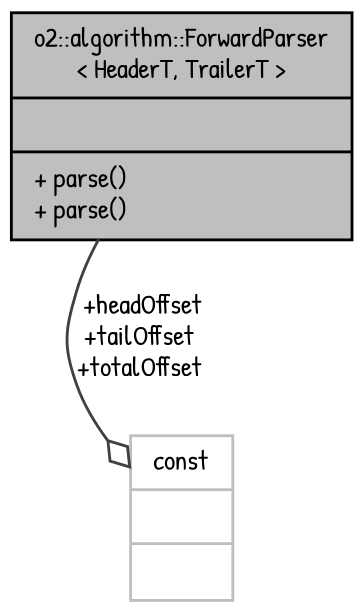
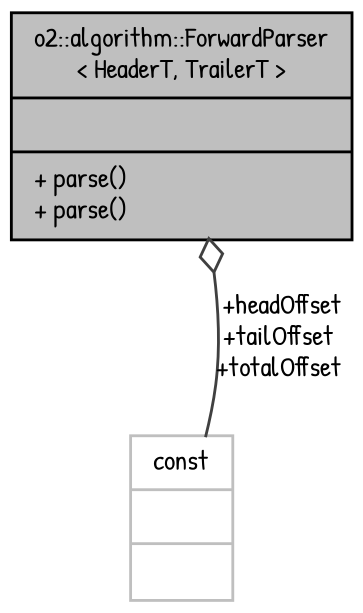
(67, 342) -> (218, 355)
